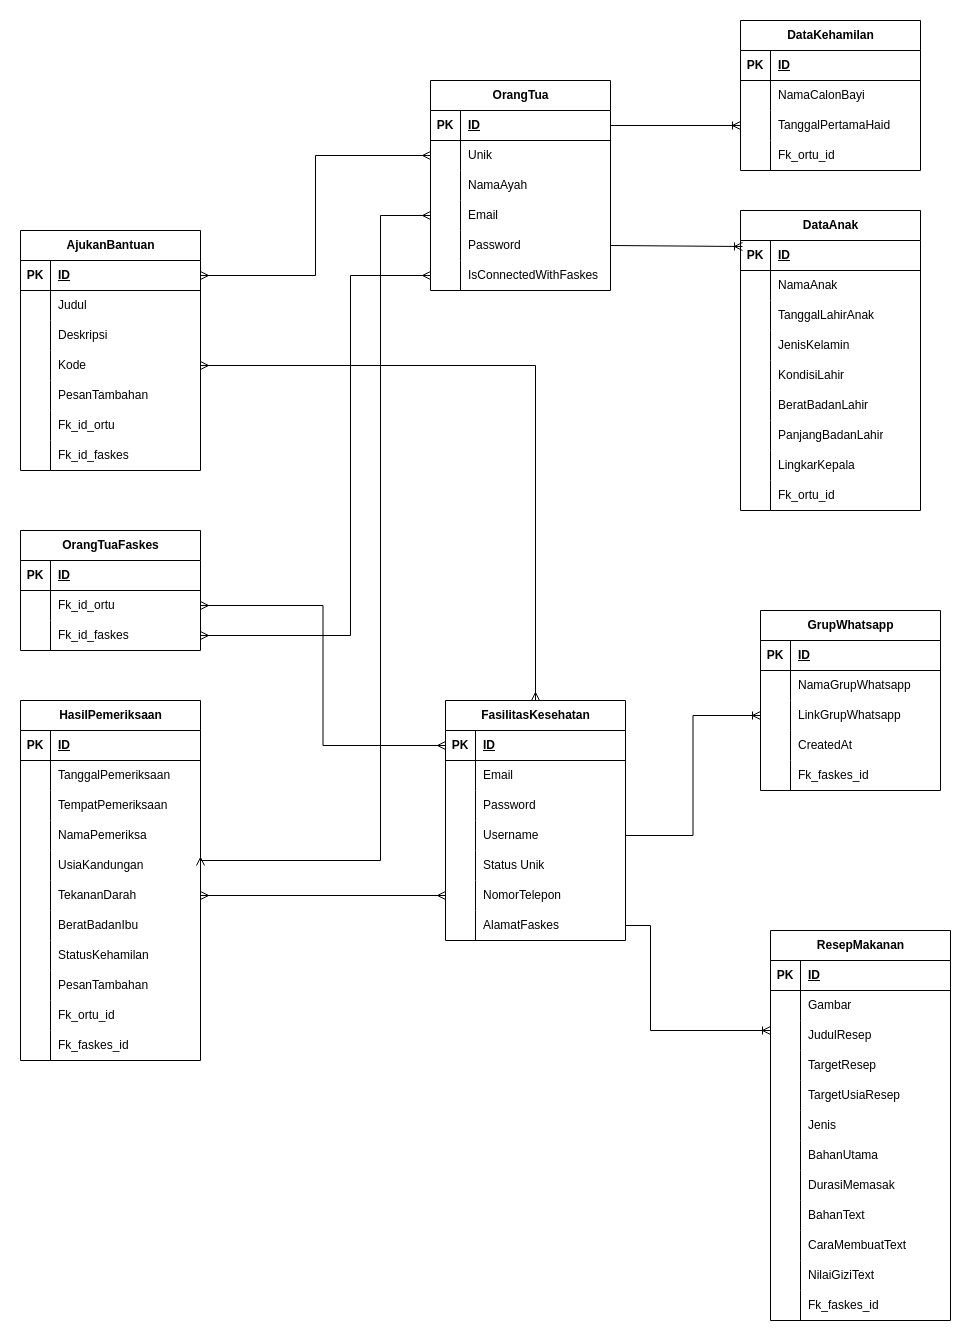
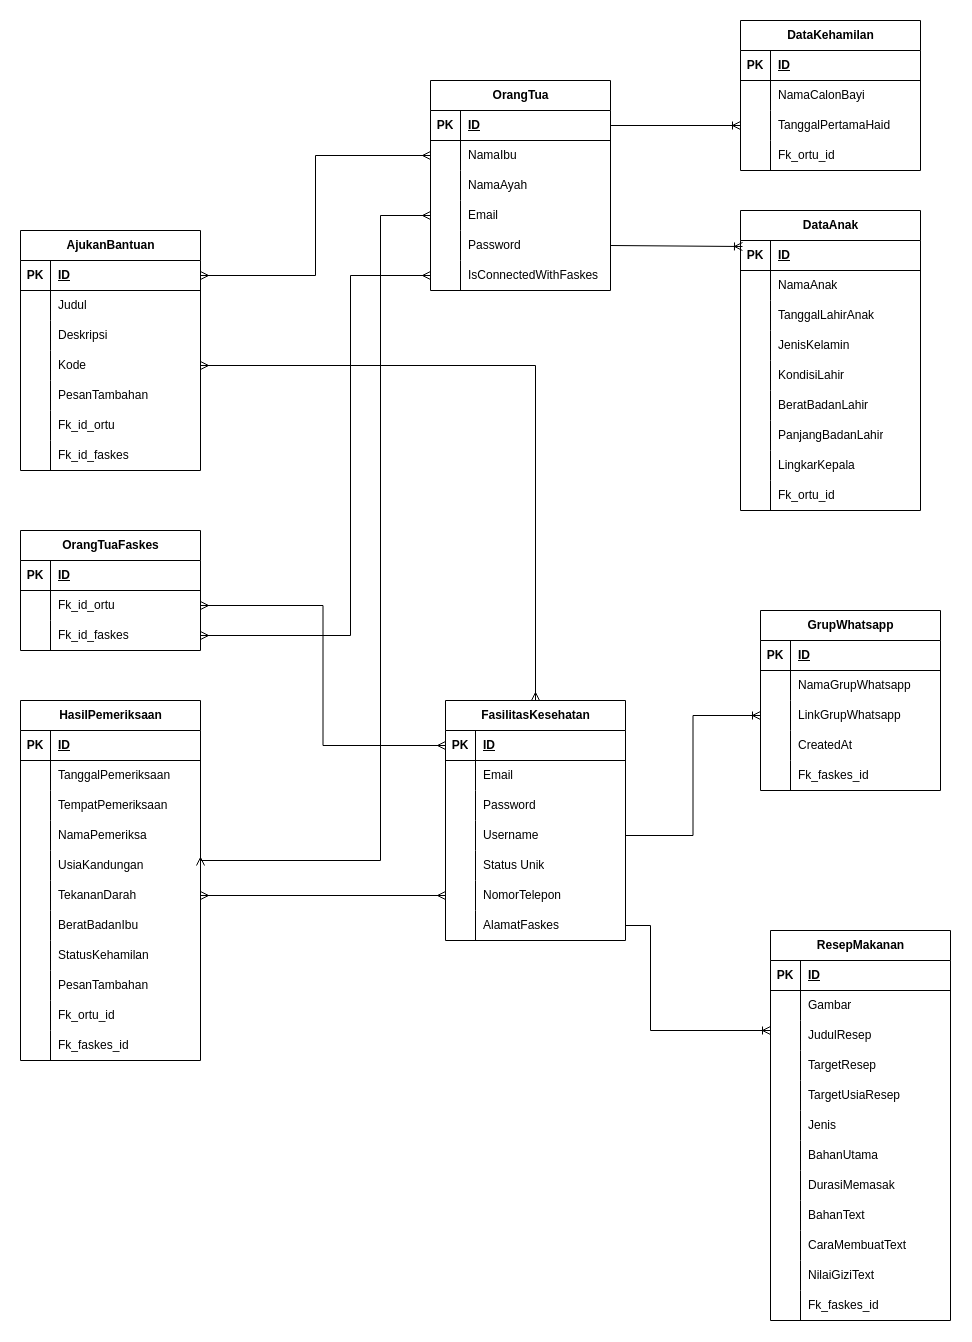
(480, 156) -> (492, 156)
